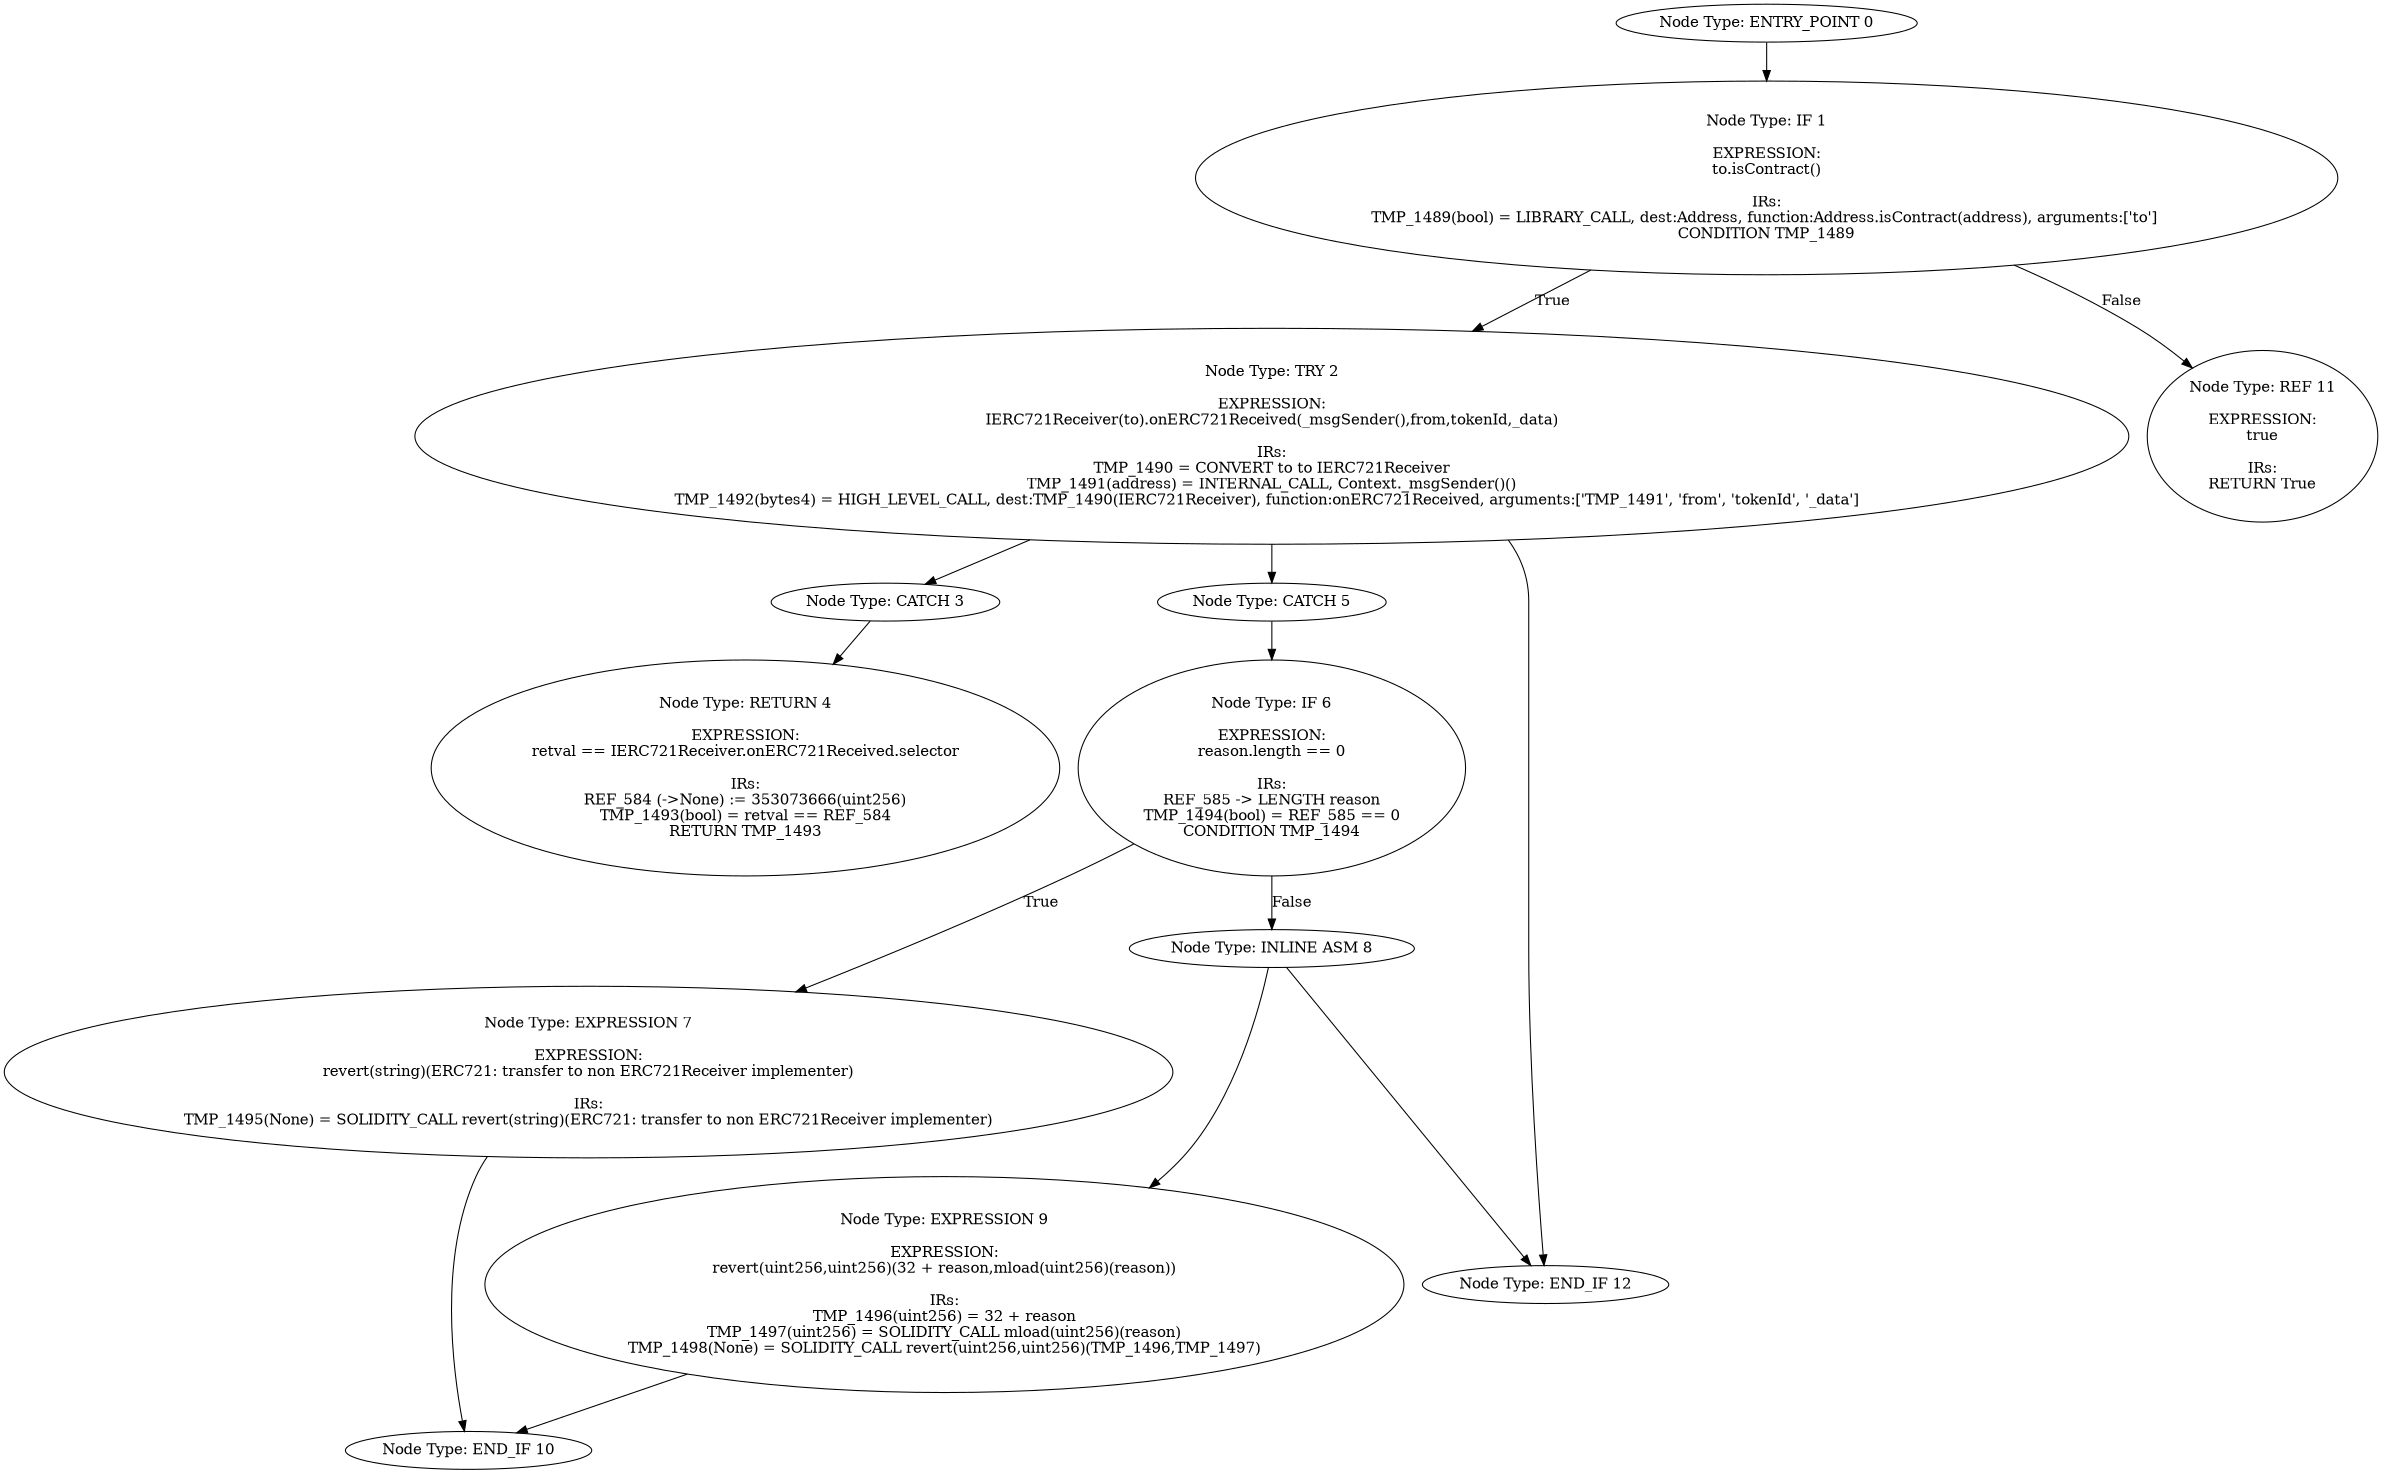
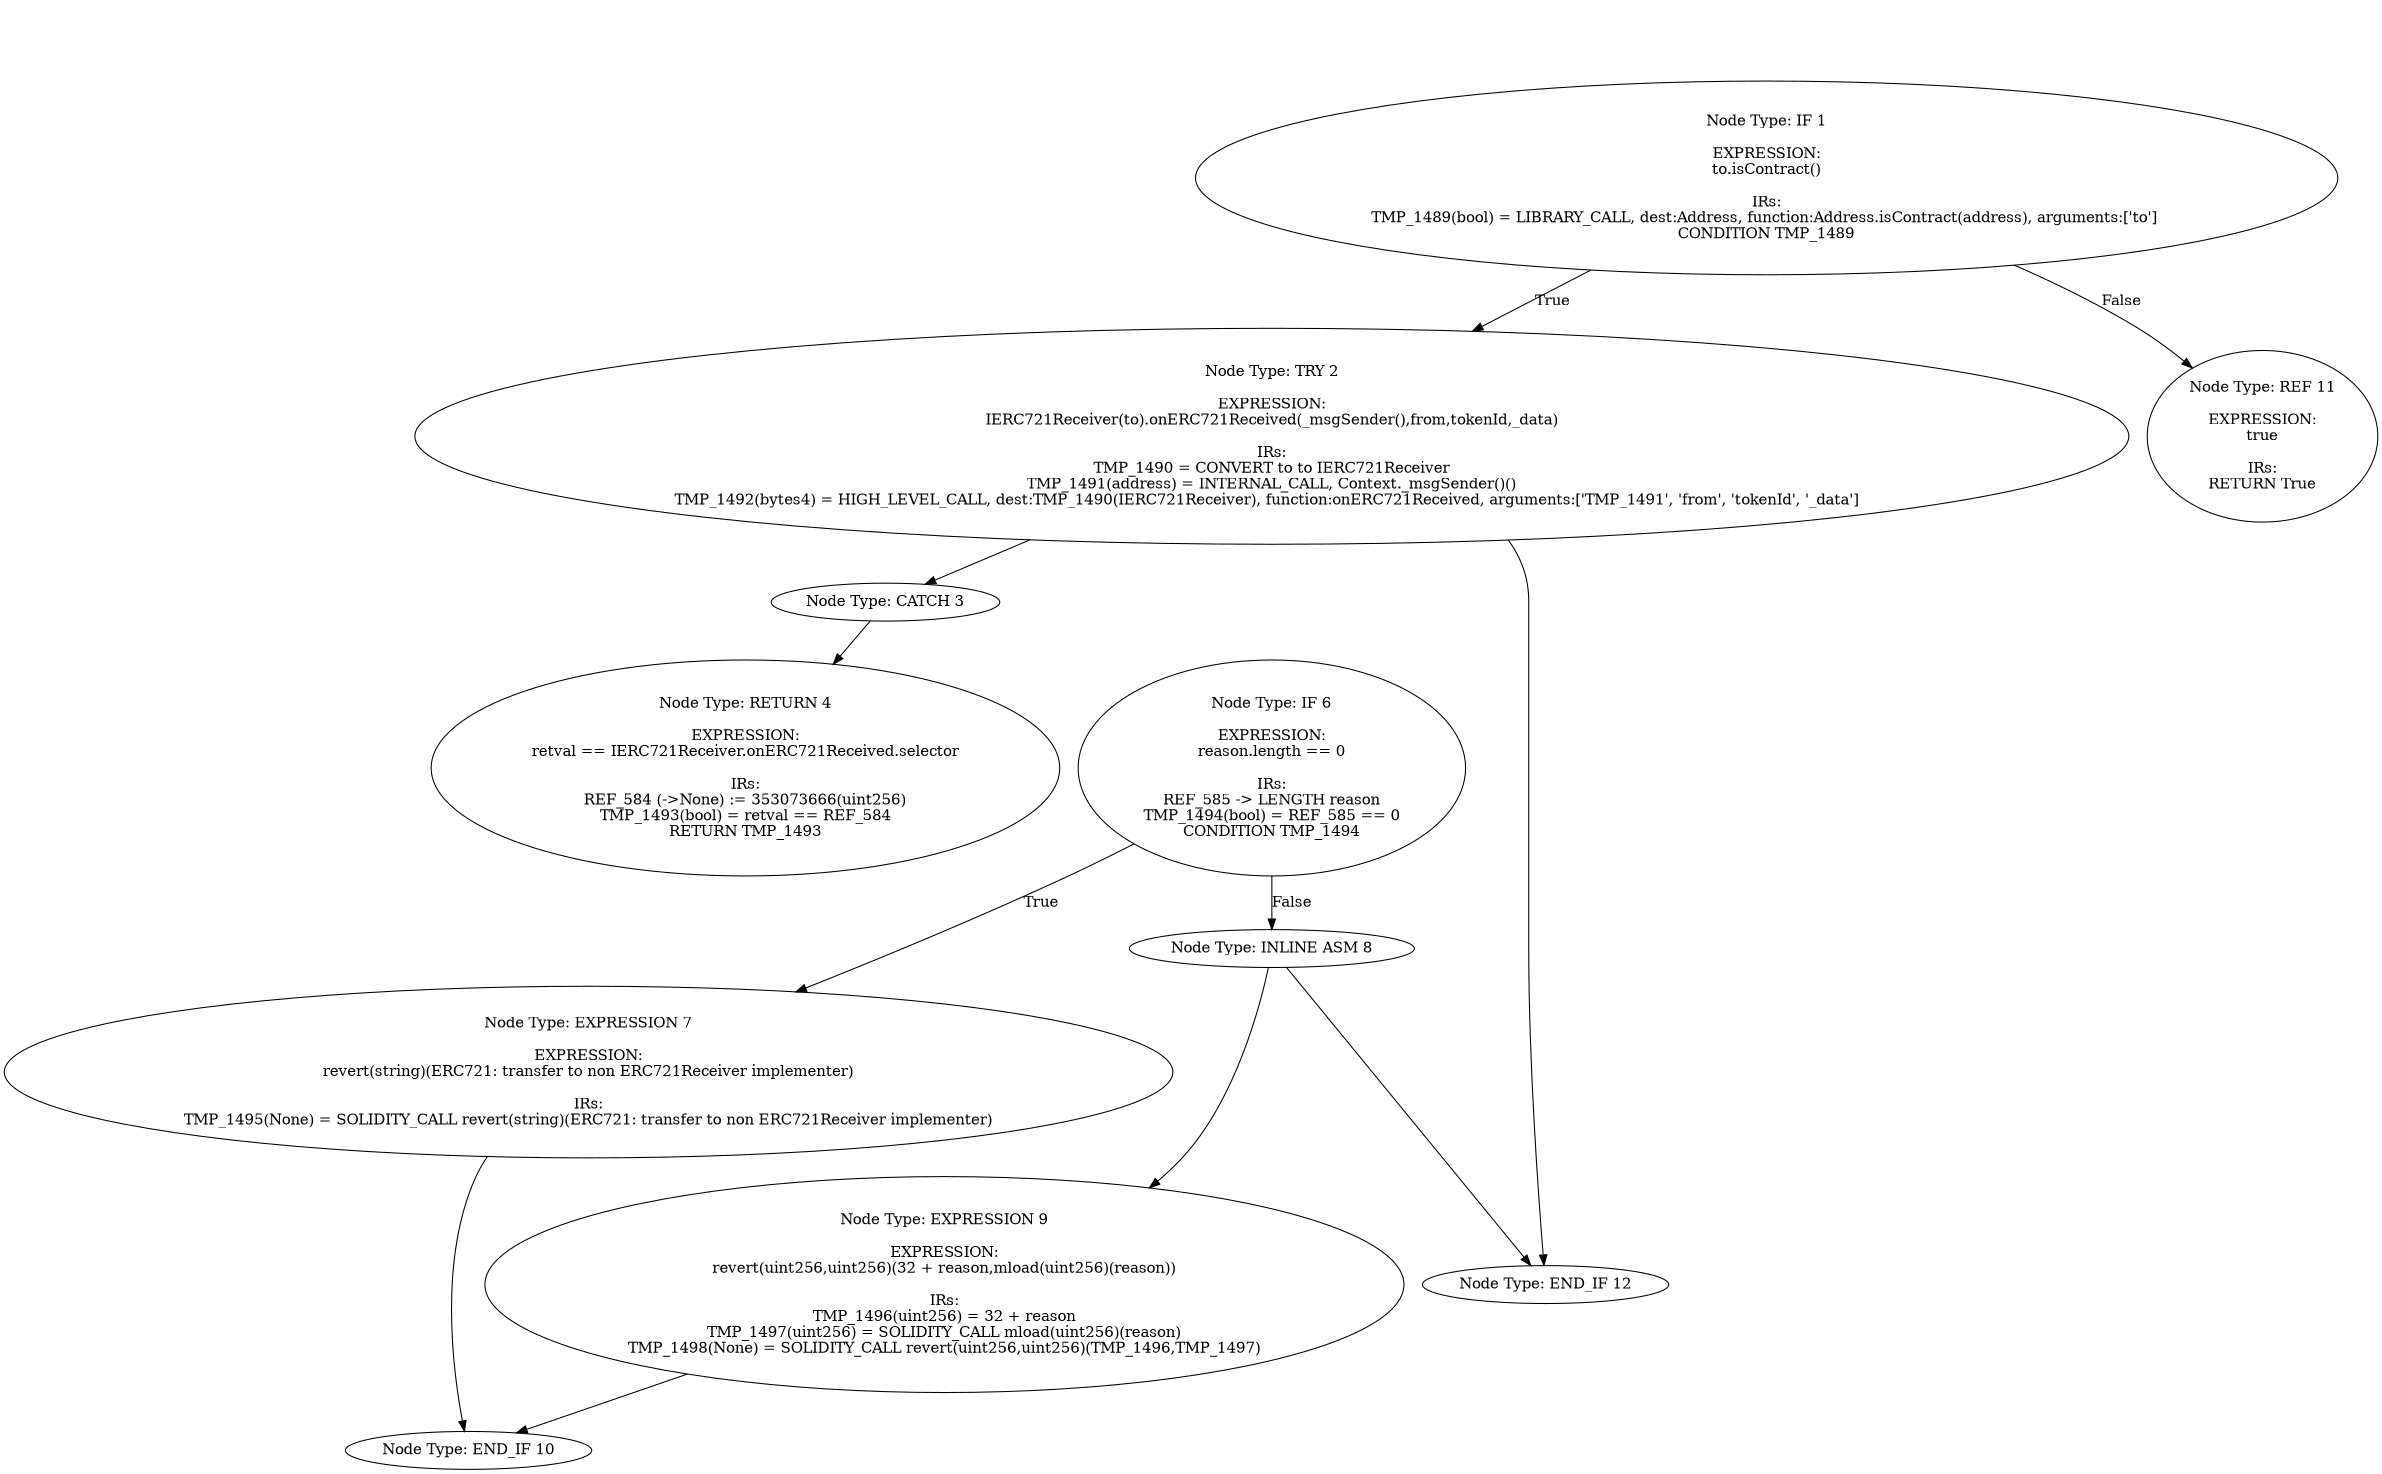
(1767, 23) -> none
(1272, 602) -> none
